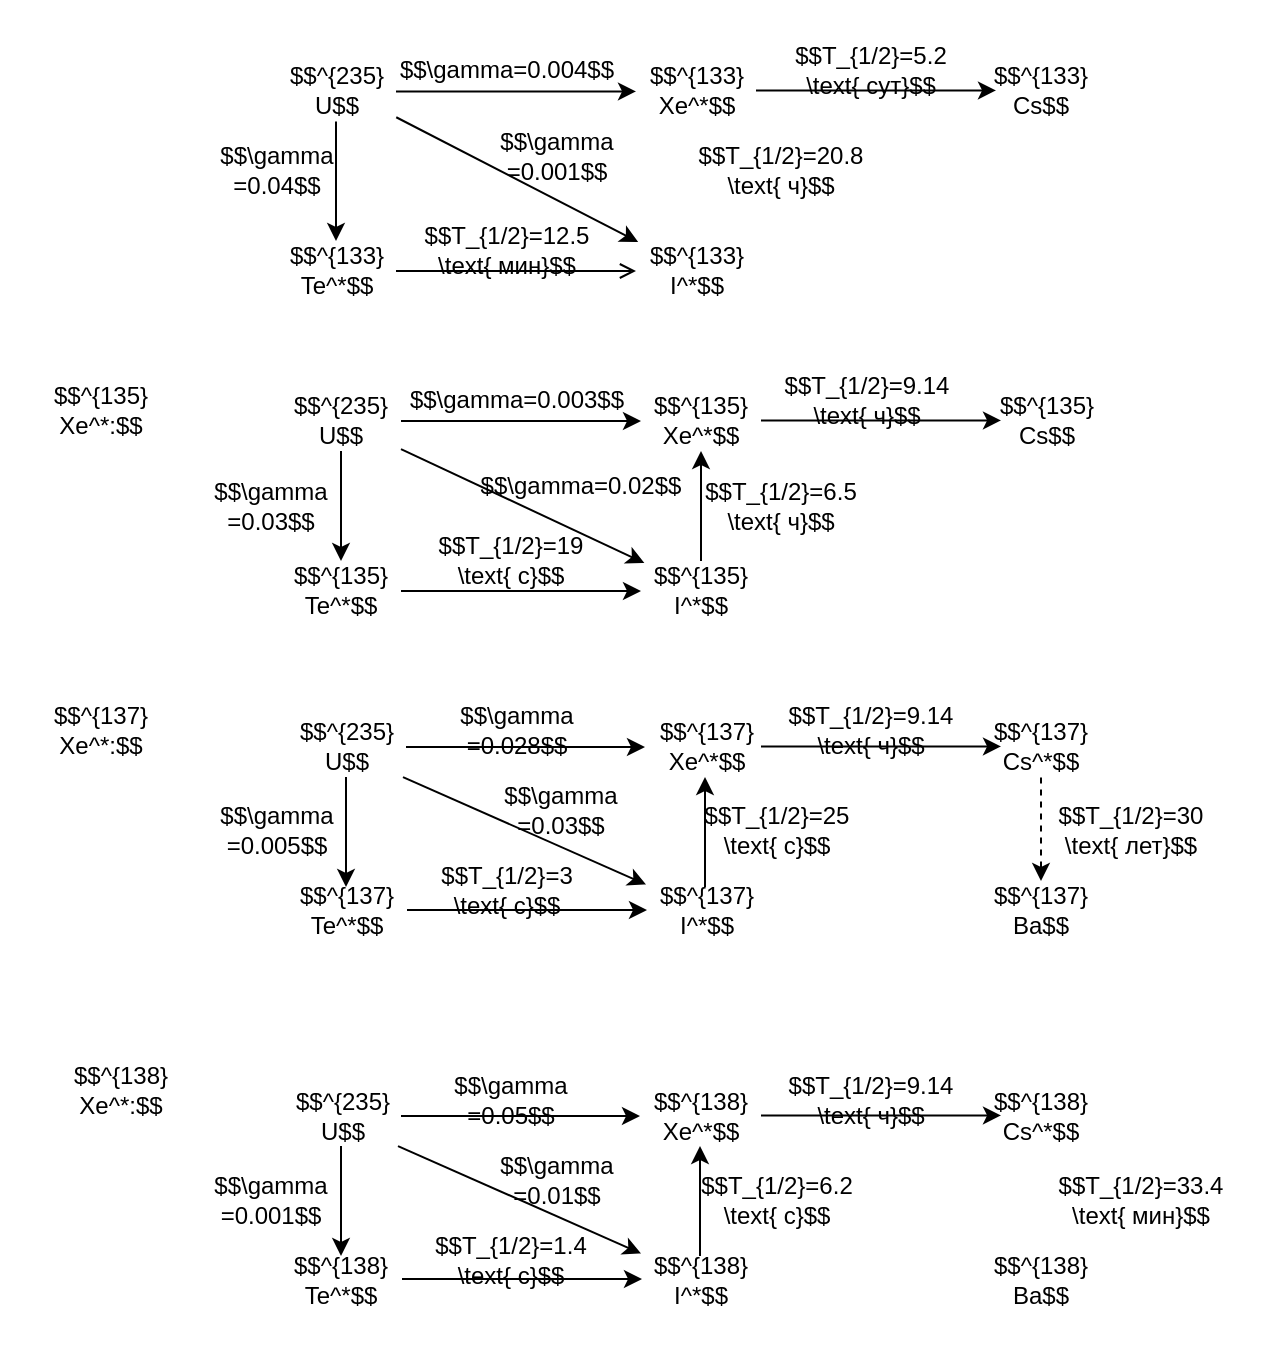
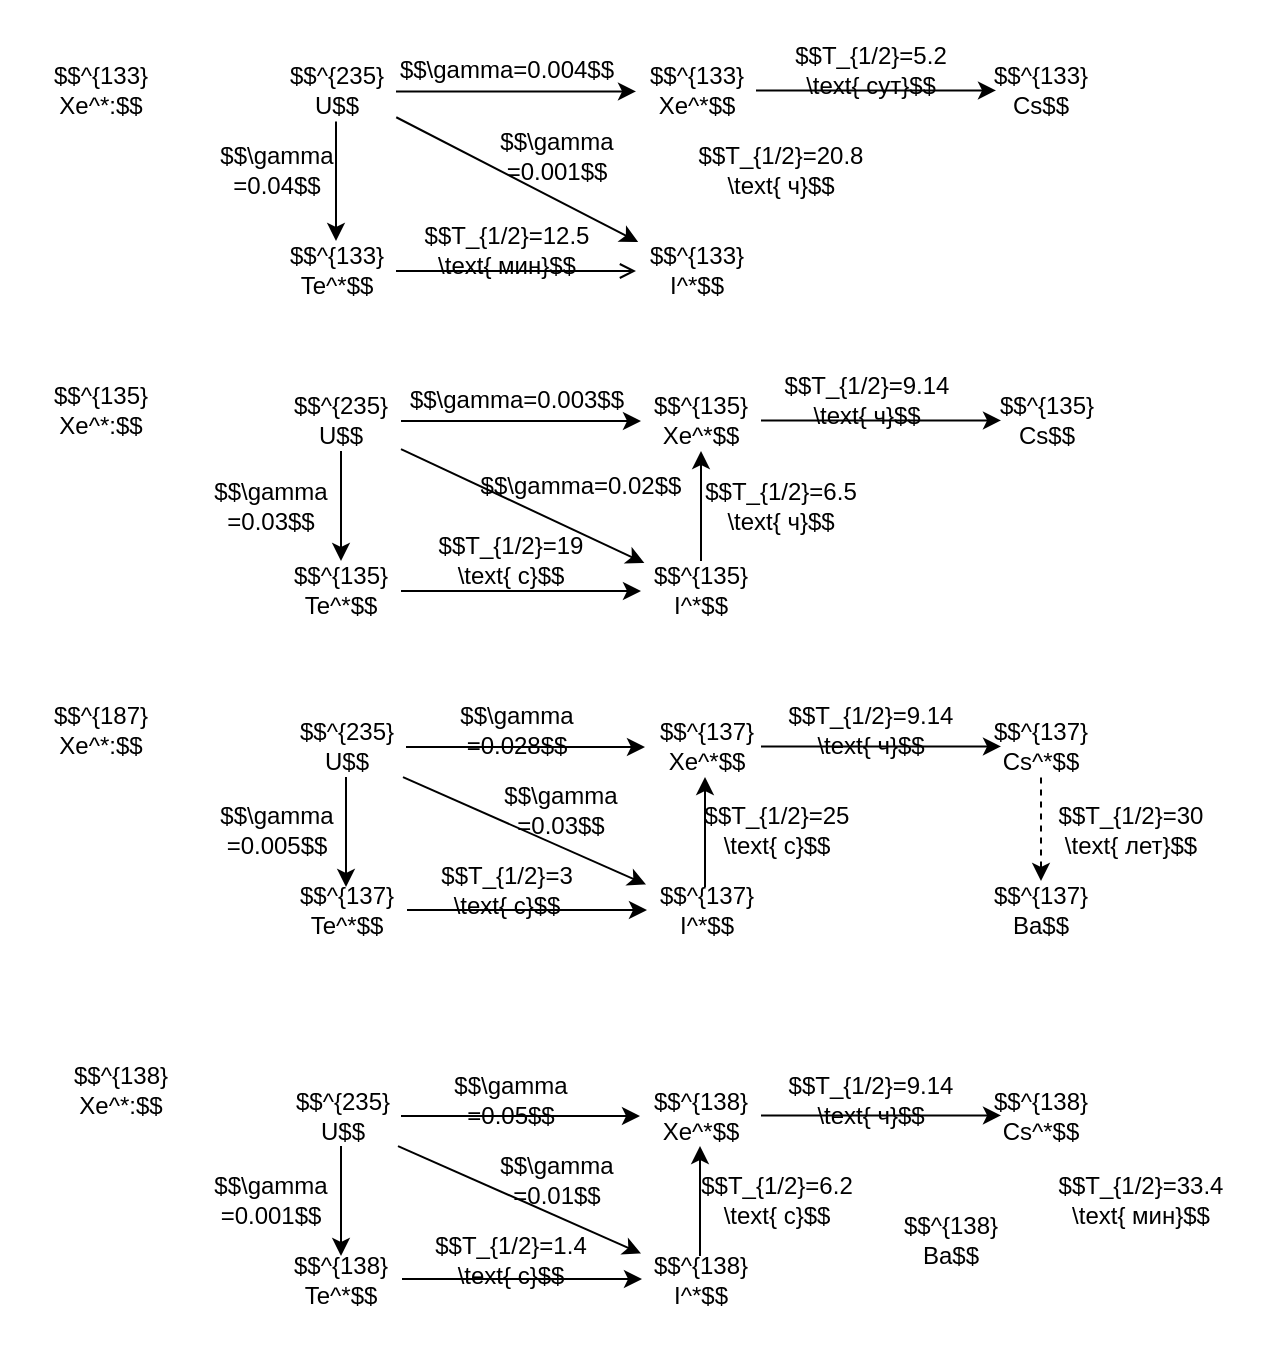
none -> (101, 91)
(102, 731) -> (102, 731)
(1041, 1280) -> (951, 1240)
